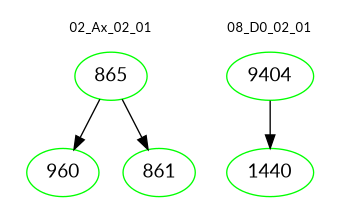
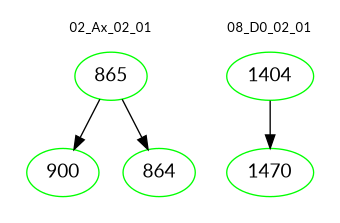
(270, 76) -> (270, 76)
(63, 173) -> (63, 173)
(159, 173) -> (159, 173)
(270, 173) -> (270, 173)
